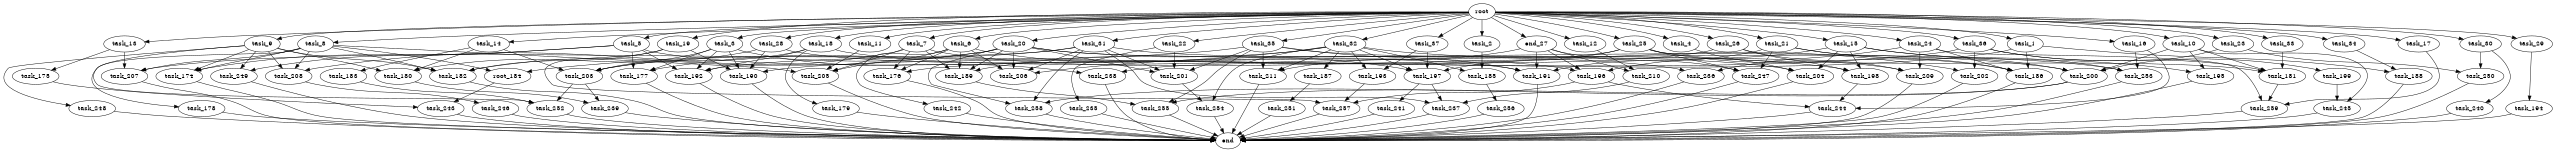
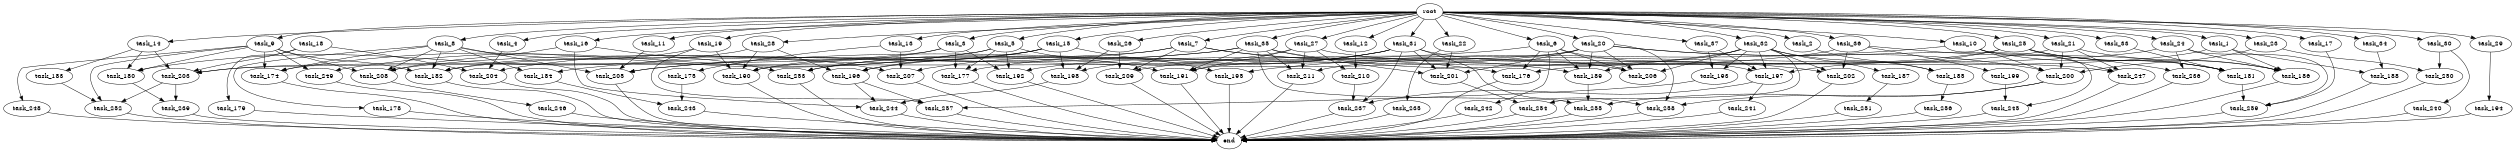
(1154, 17) -> none
(1537, 44) -> (1306, 44)
none -> (476, 58)
(758, 60) -> none
none -> (1435, 67)
(508, 76) -> (538, 76)
(1102, 76) -> none
